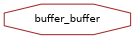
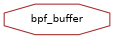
(67, 19) -> (57, 19)
